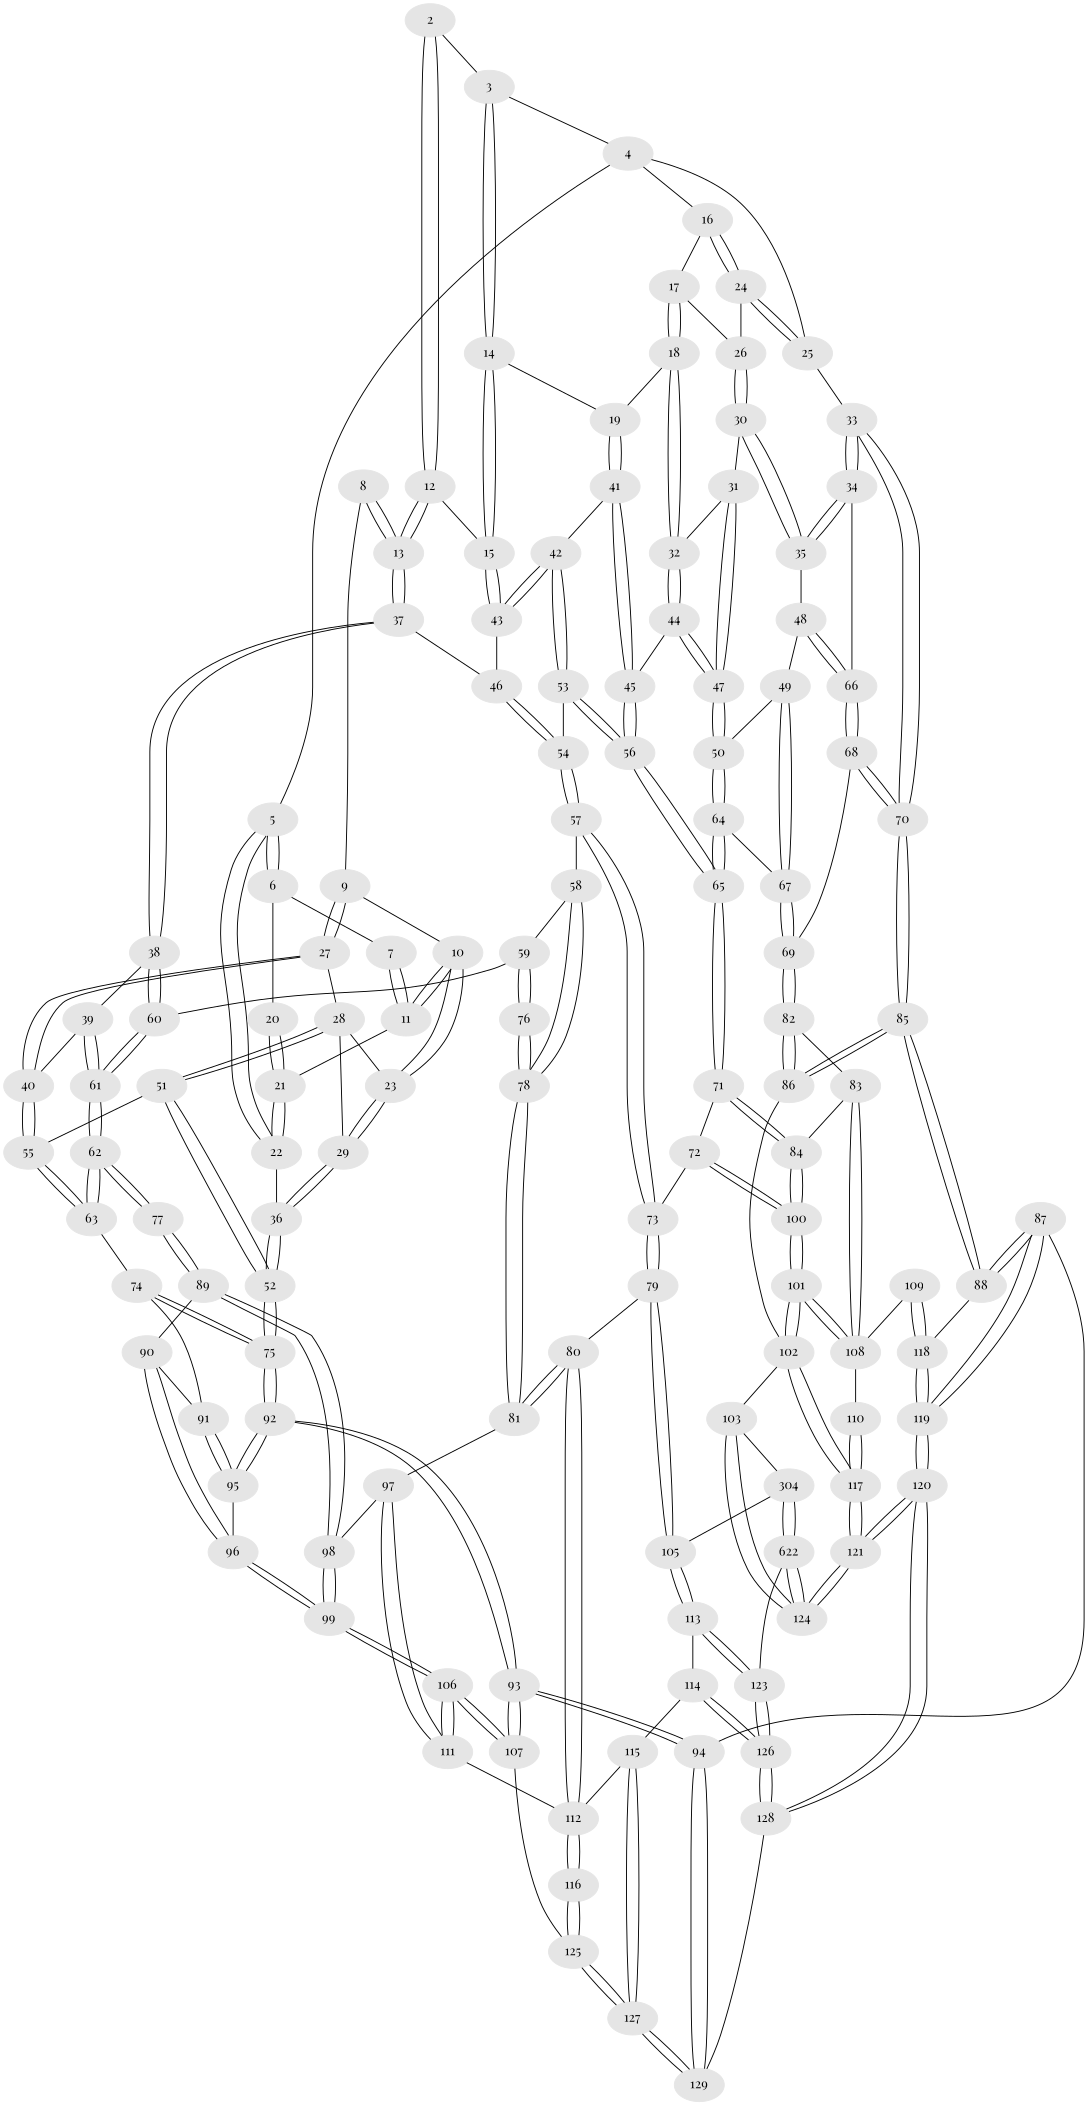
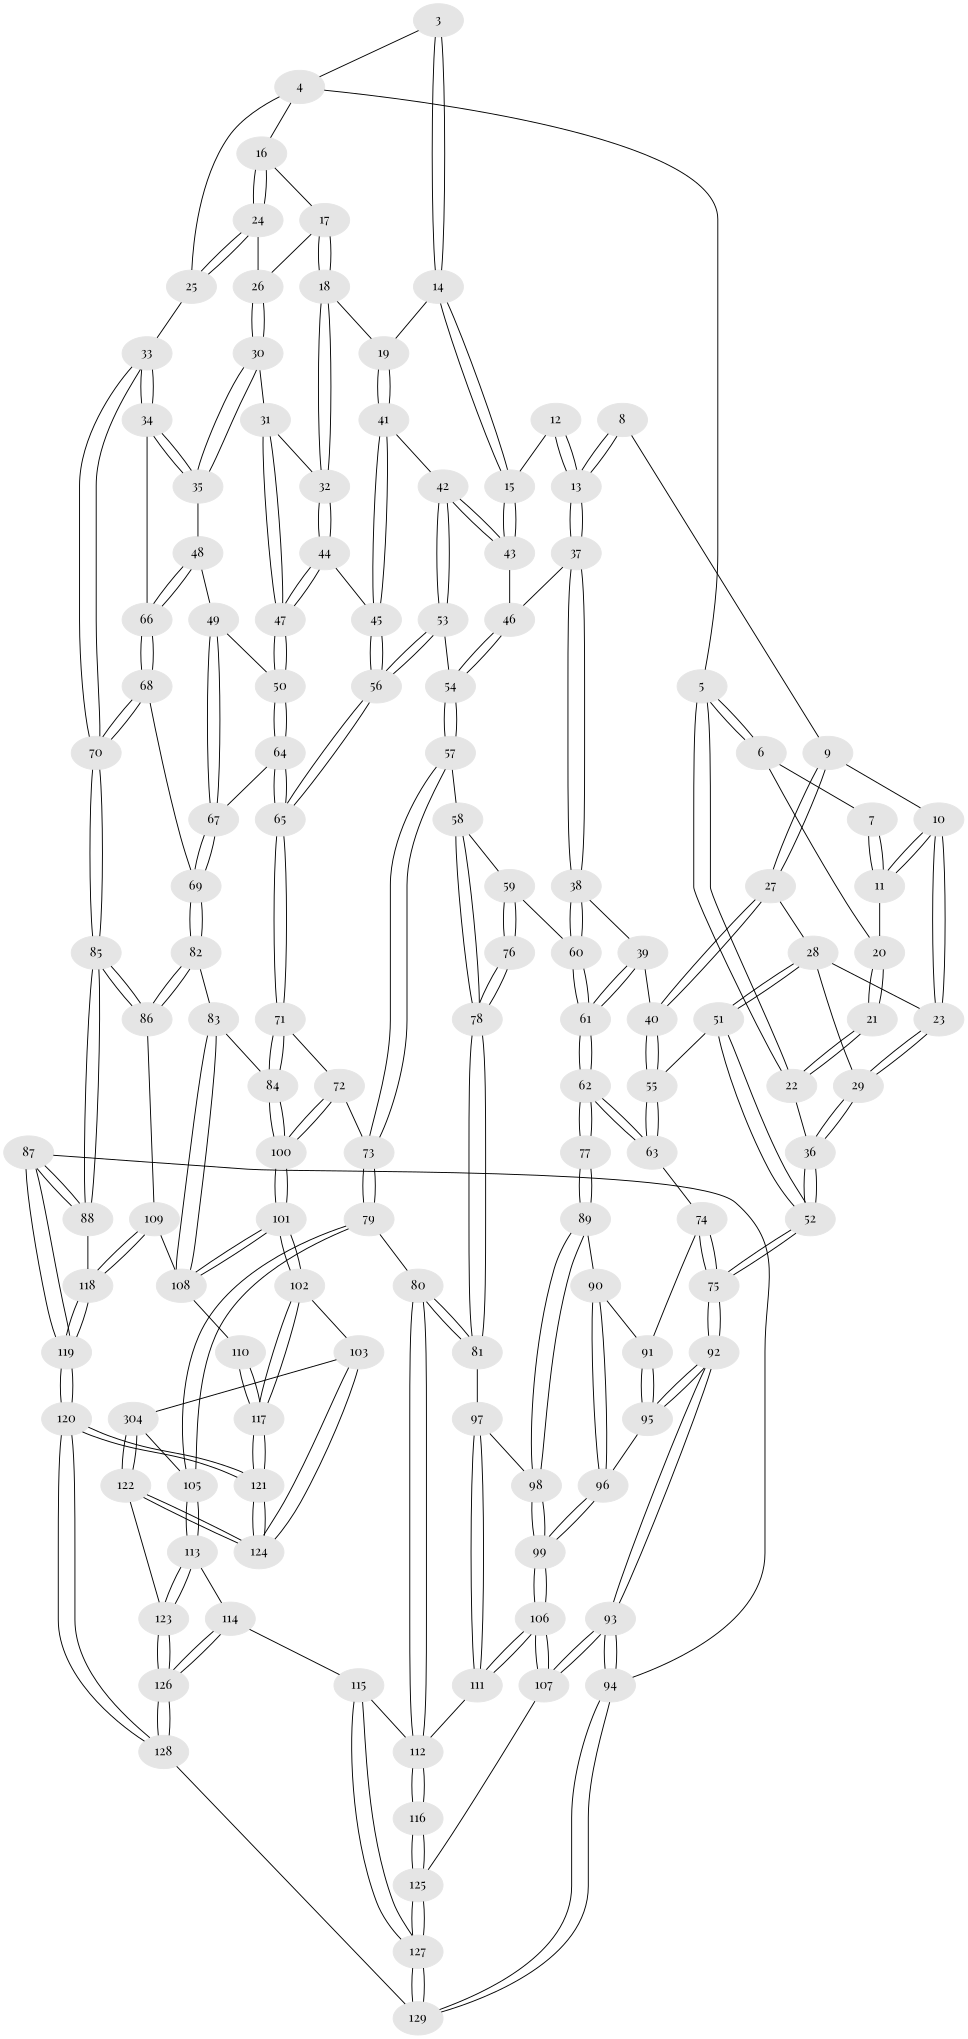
(430, 20) -> none
(348, 1050) -> (880, 920)
(750, 1219) -> (151, 1119)
(789, 1552) -> (126, 1486)
